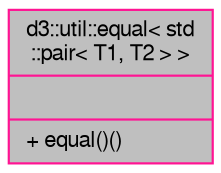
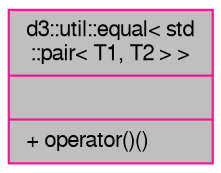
(75, 140) -> (88, 140)
